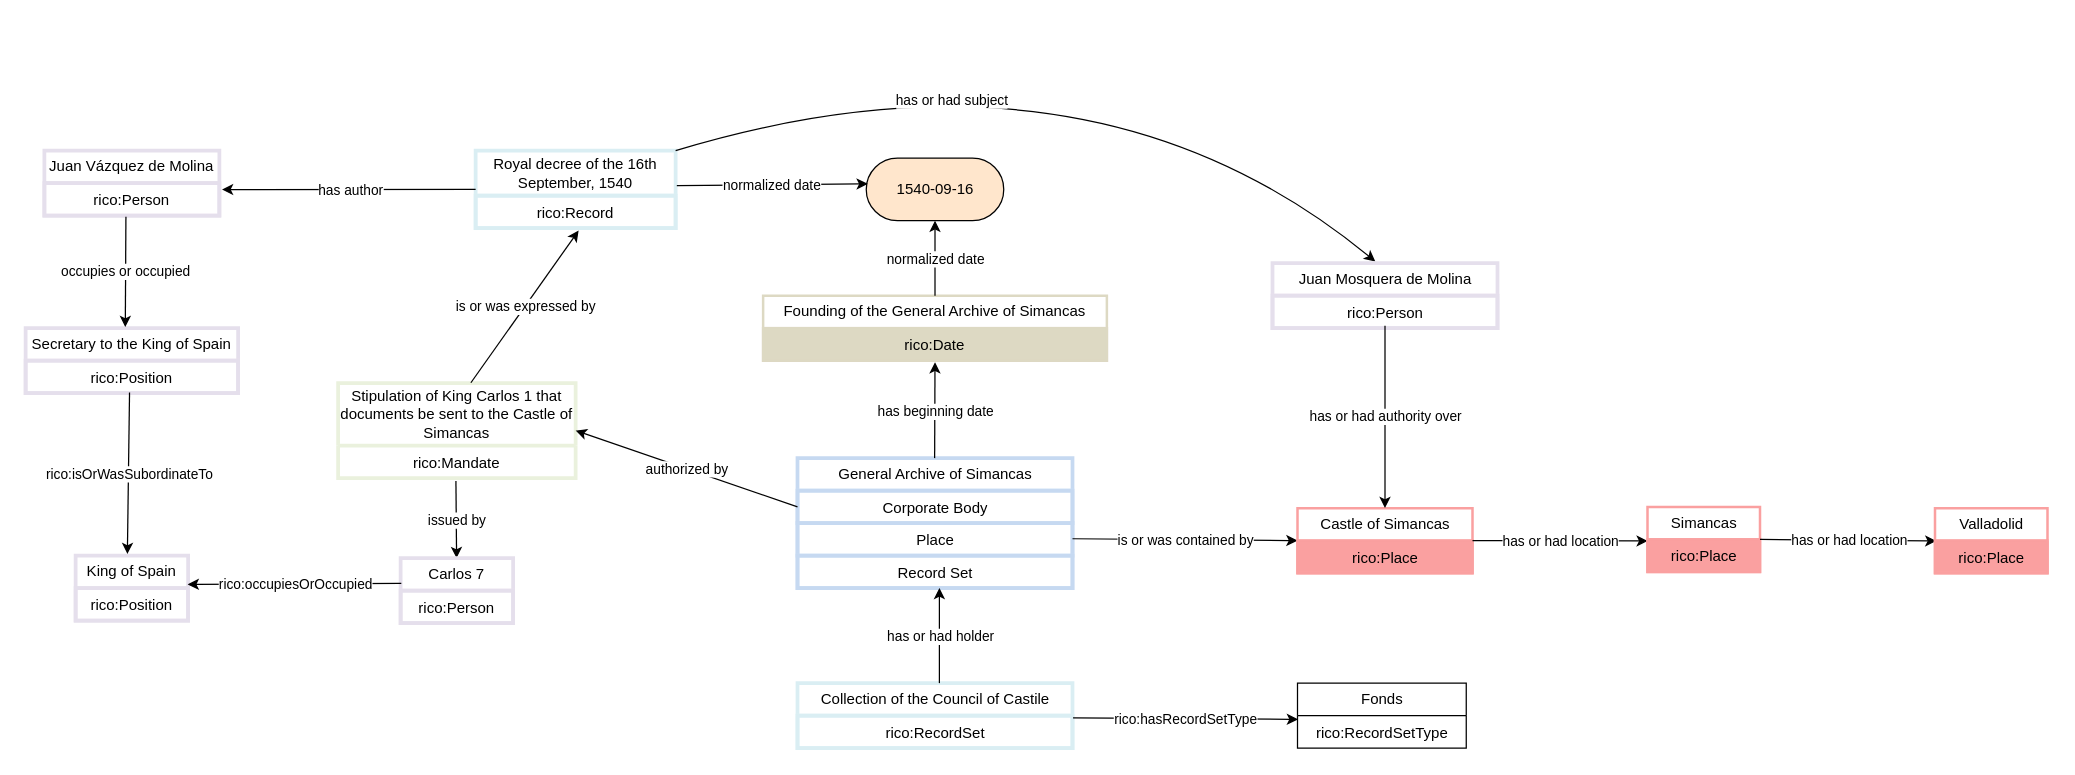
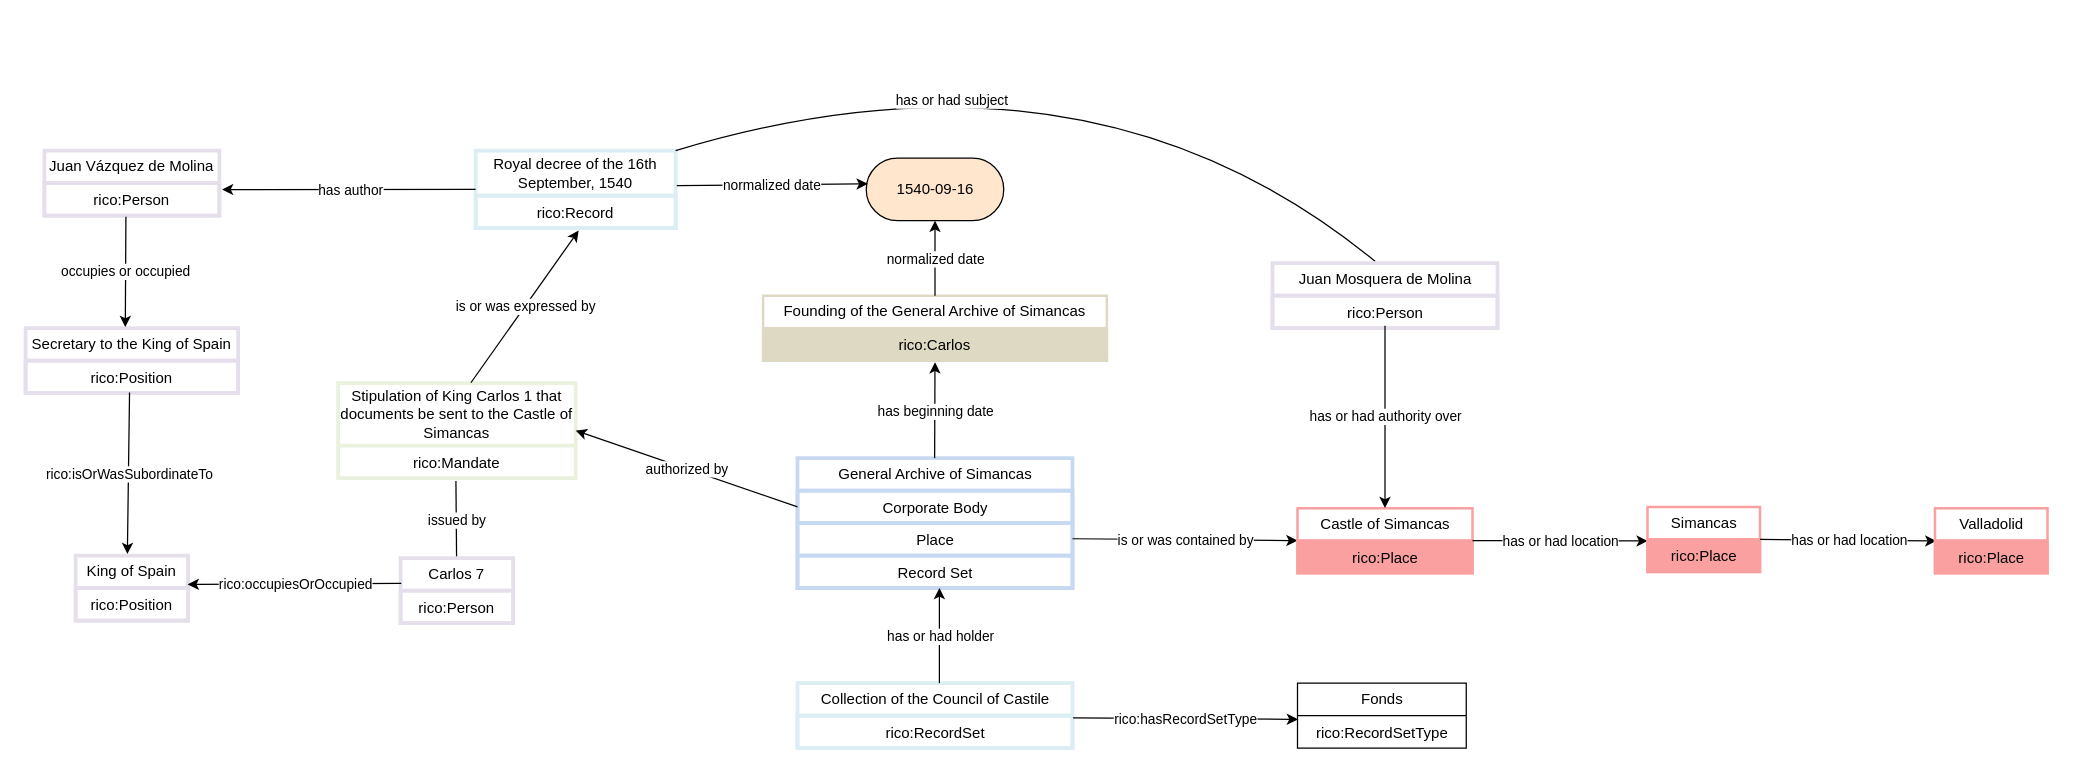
(1368, 255) -> (1370, 257)
(935, 346) -> (935, 346)
(457, 548) -> (457, 551)
